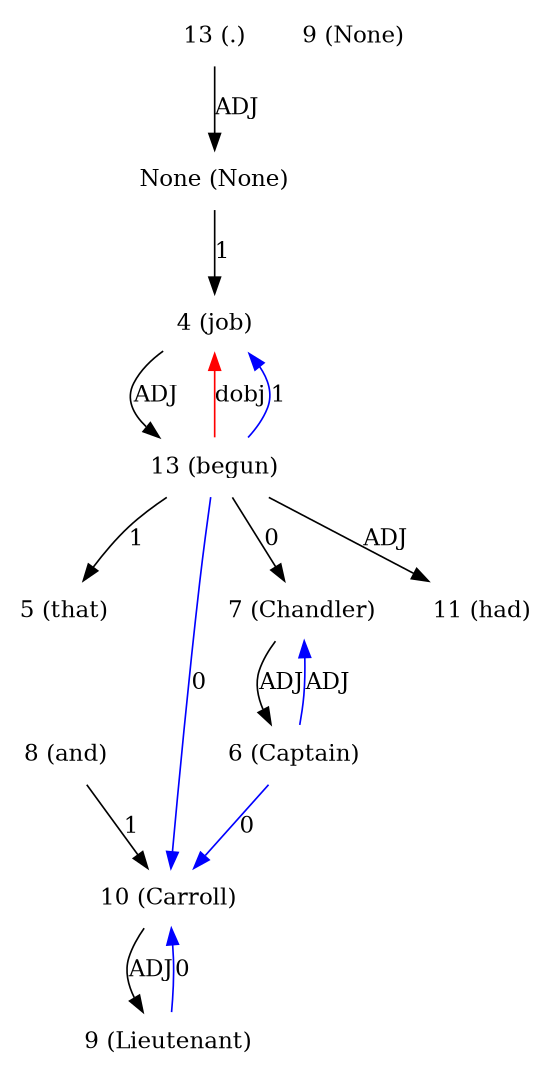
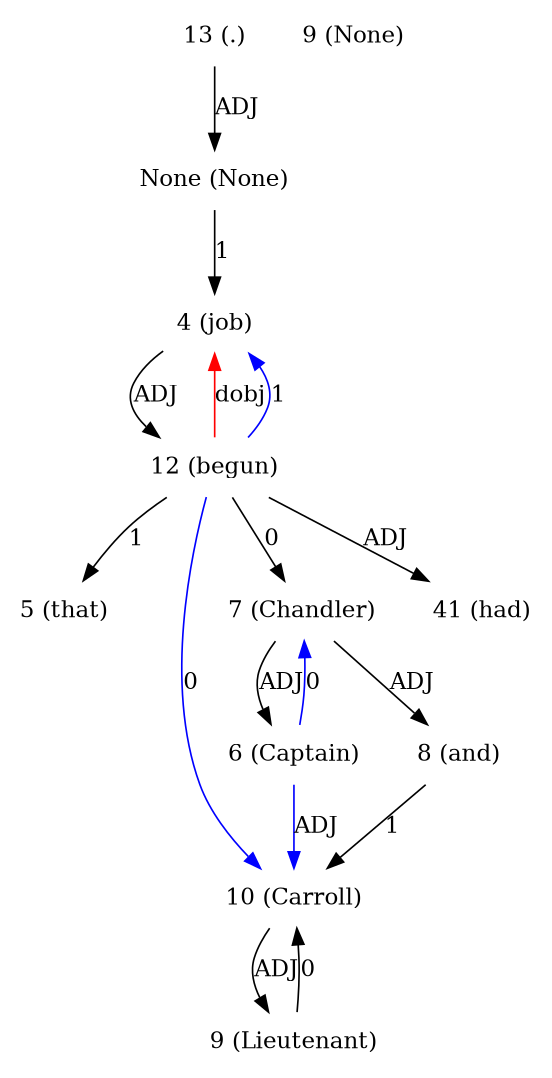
(215, 467) -> (215, 467)
(482, 611) -> (482, 611)
none -> (374, 677)
(328, 683) -> (314, 683)
(248, 827) -> (316, 827)
(174, 978) -> (299, 978)
